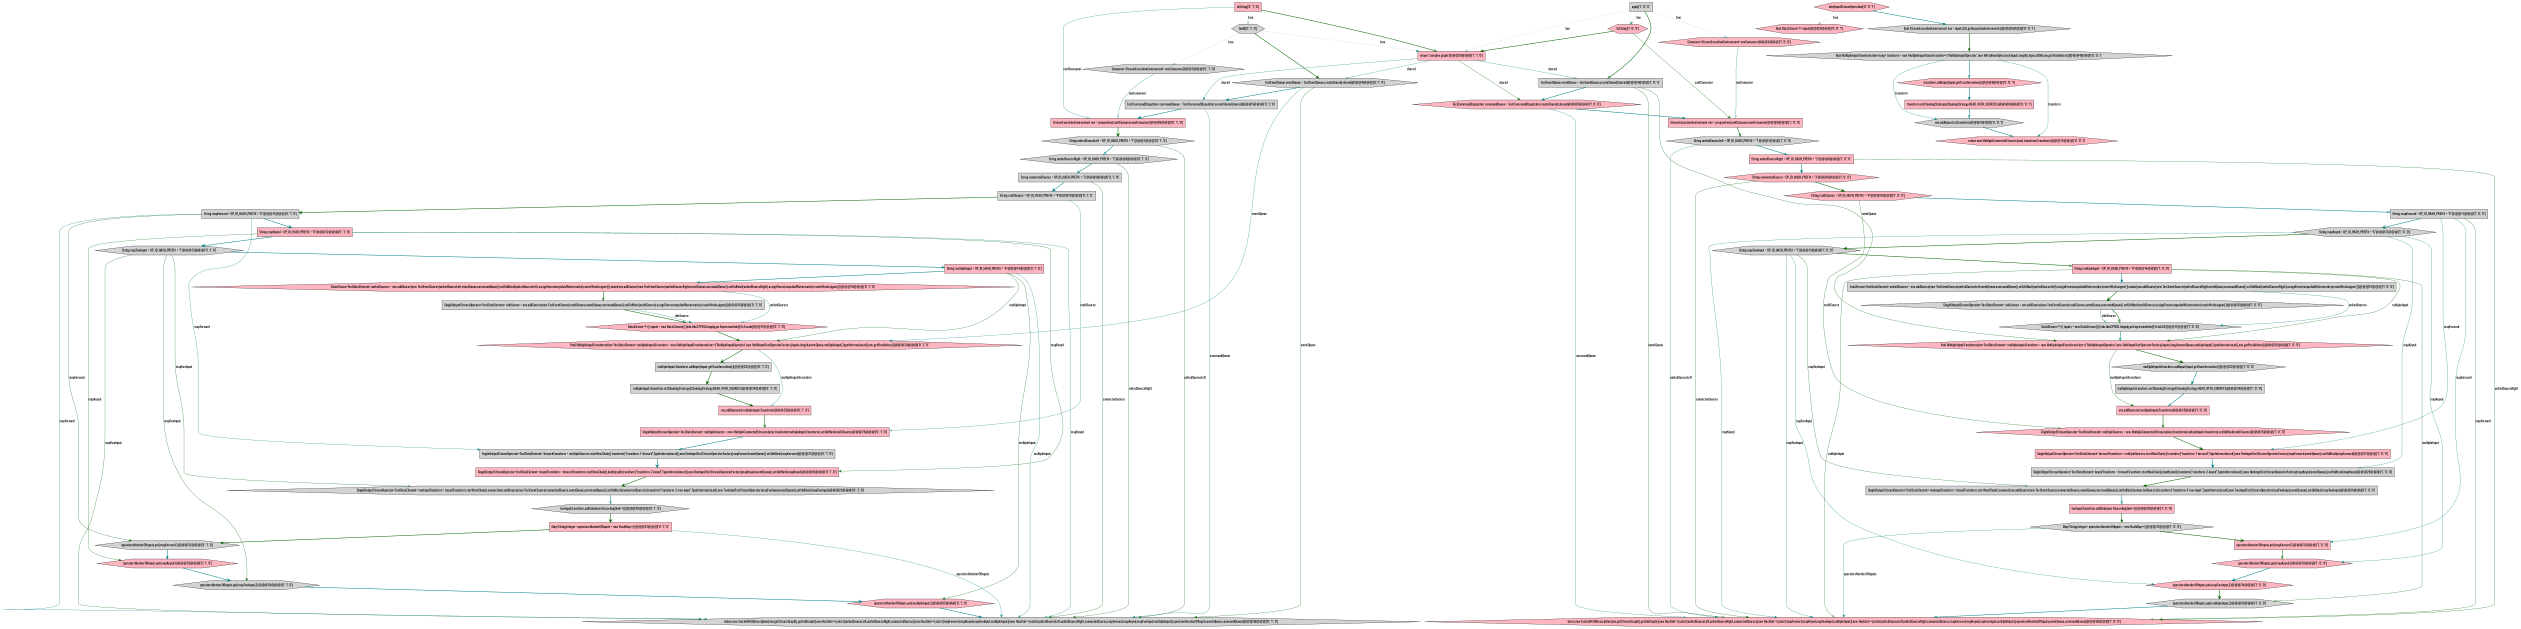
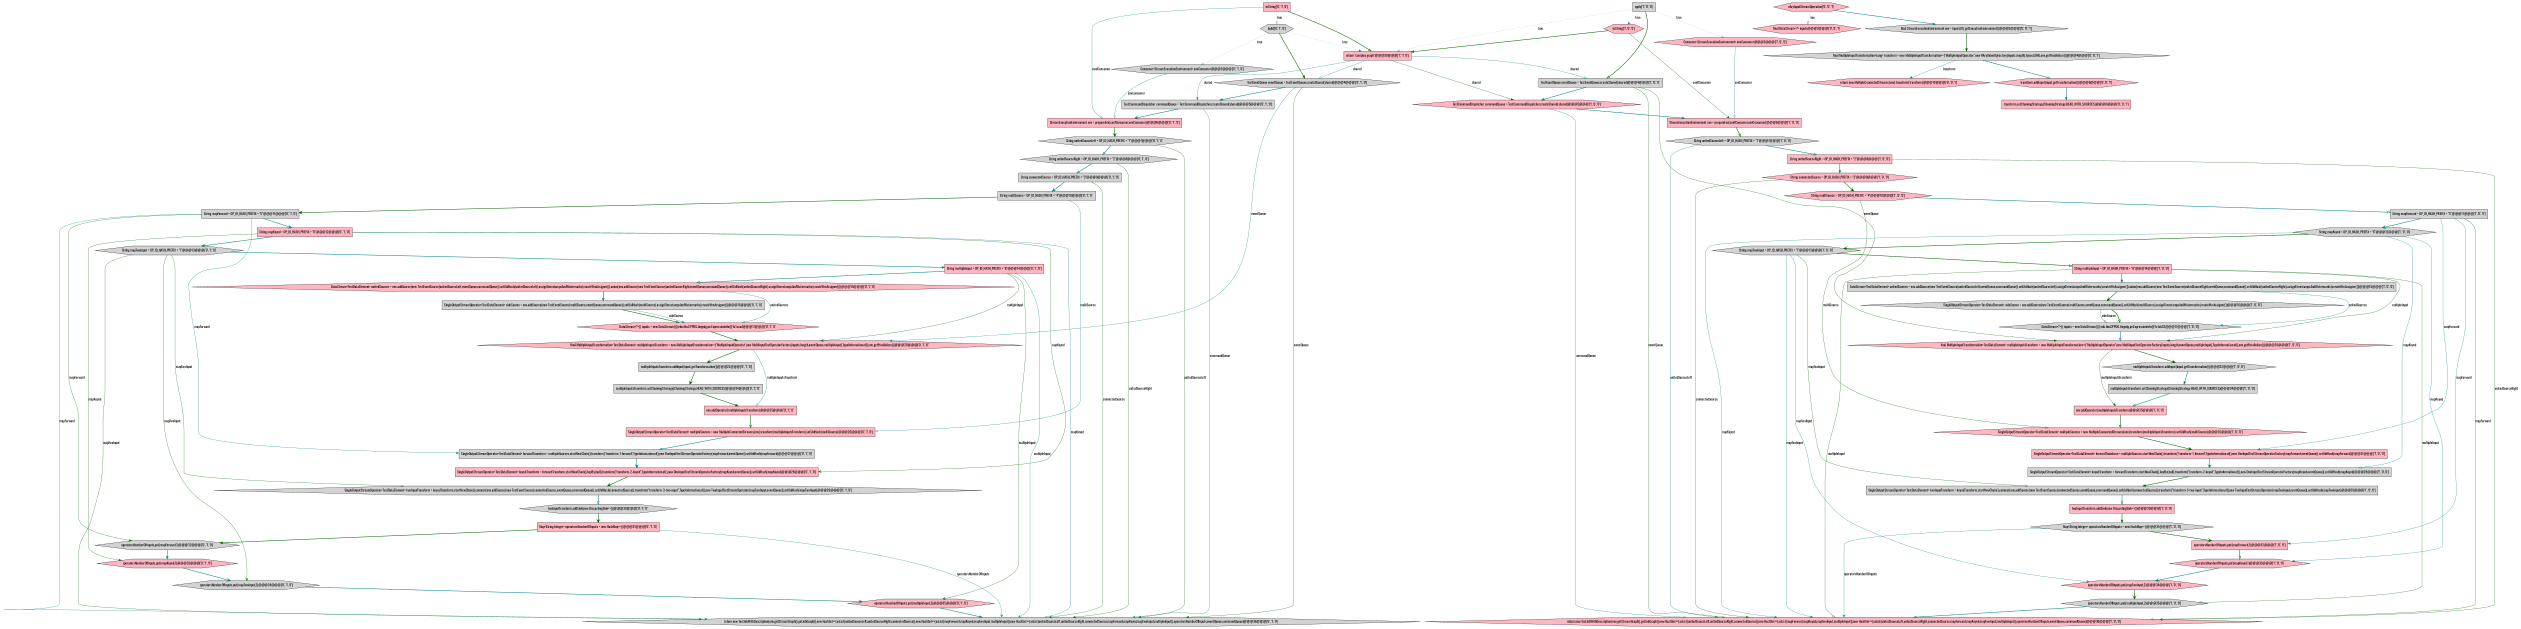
(1969, 123) -> none
